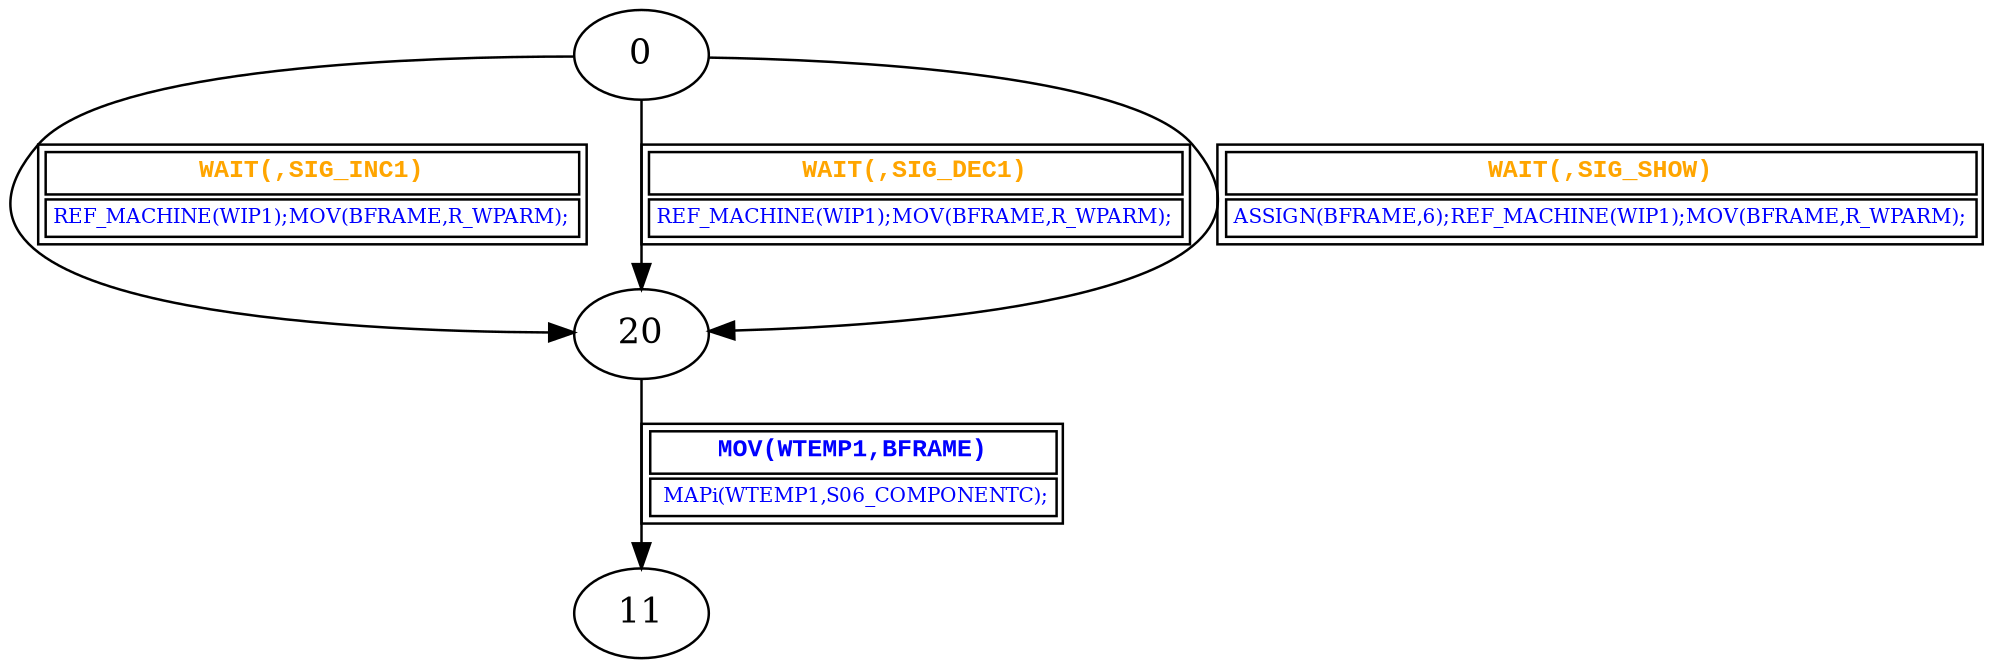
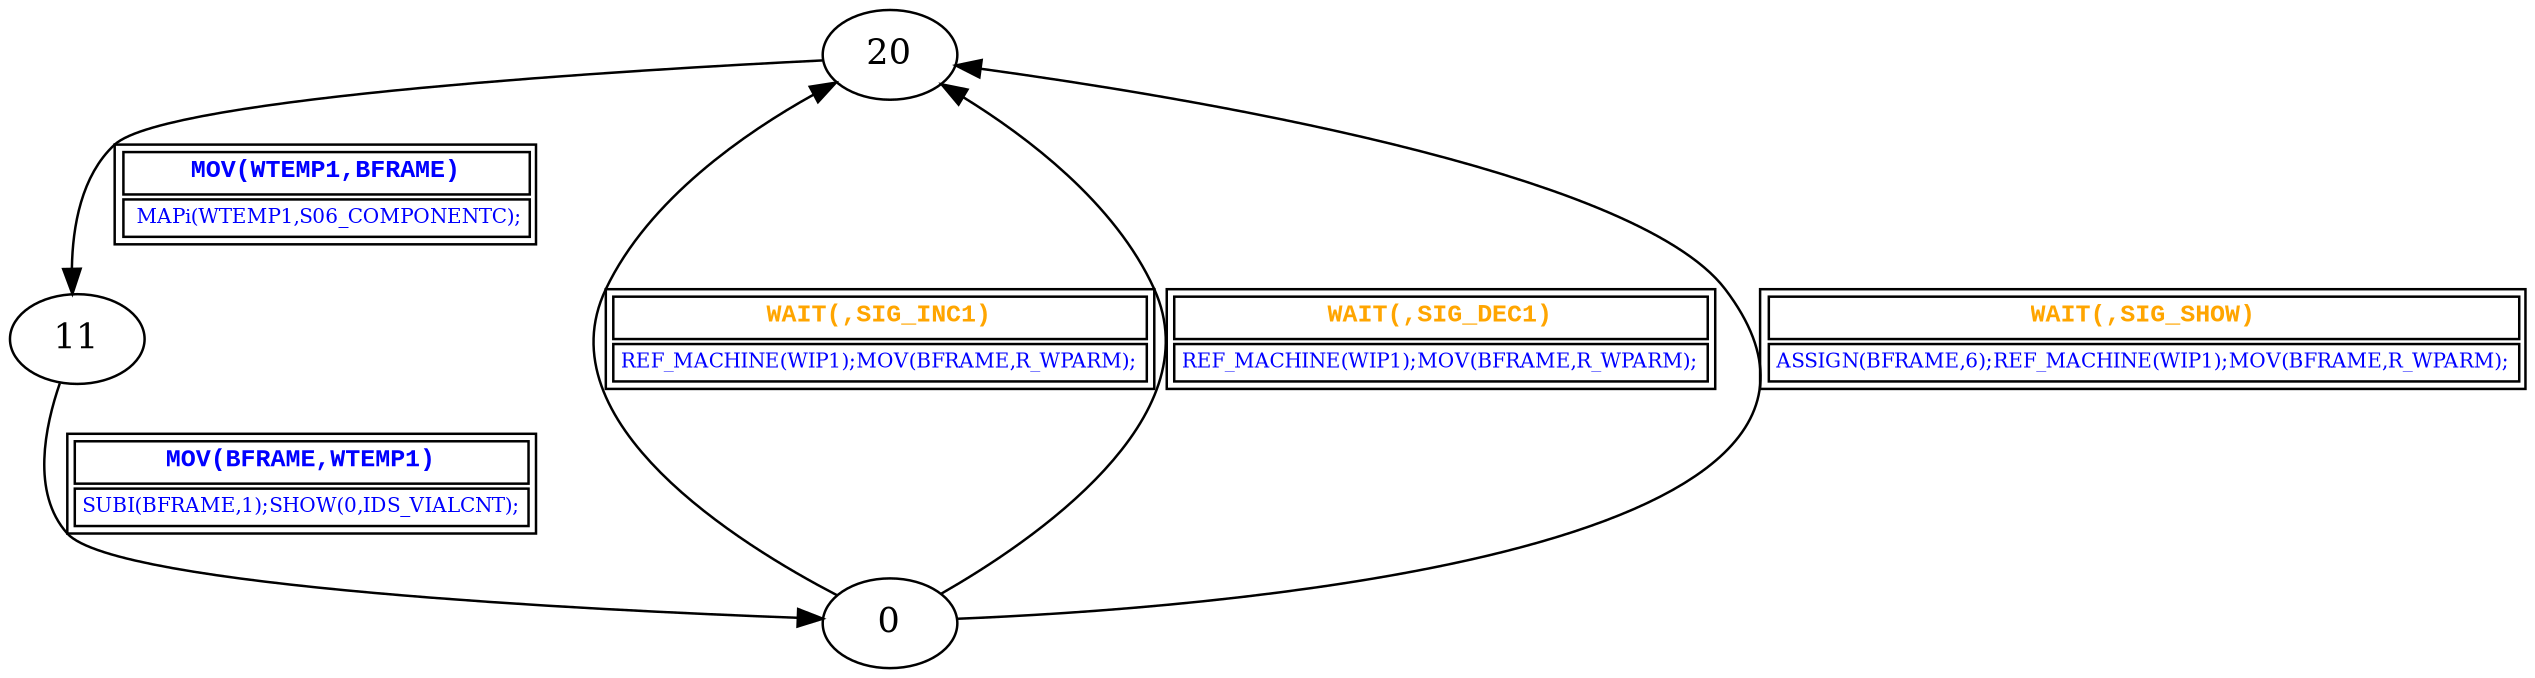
none -> (350, 590)
